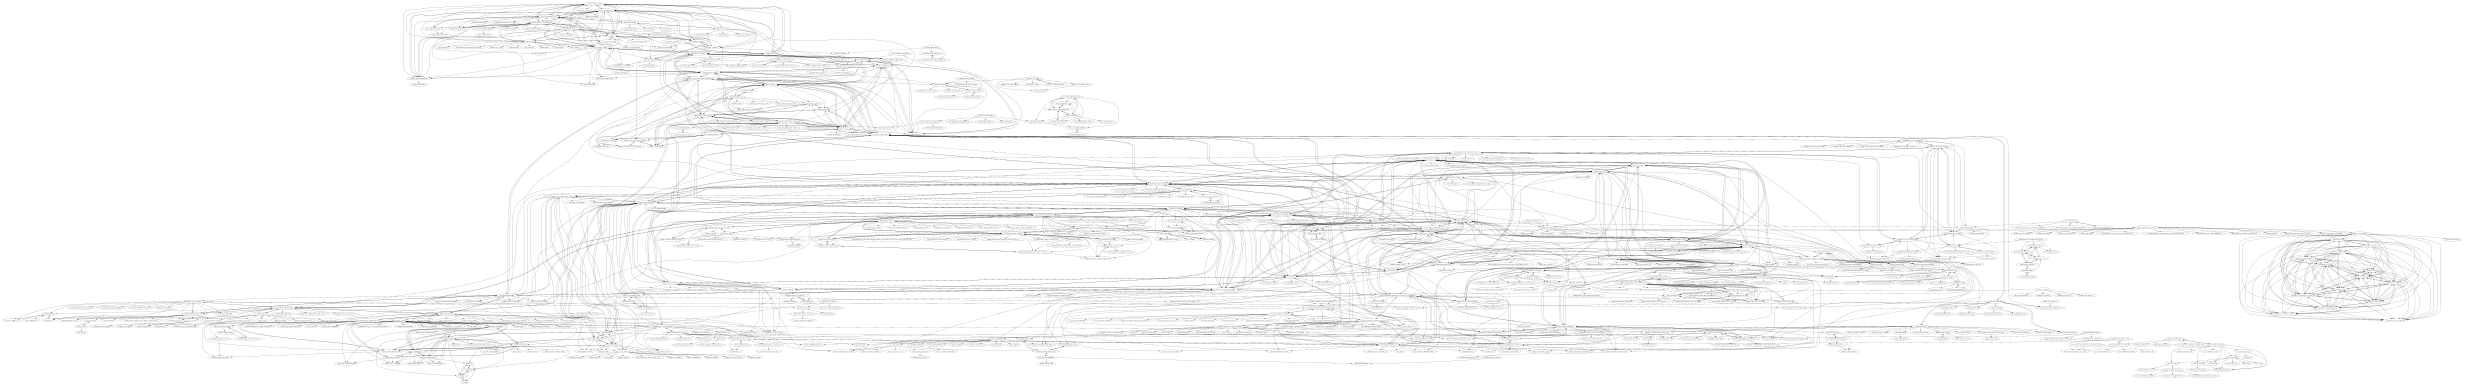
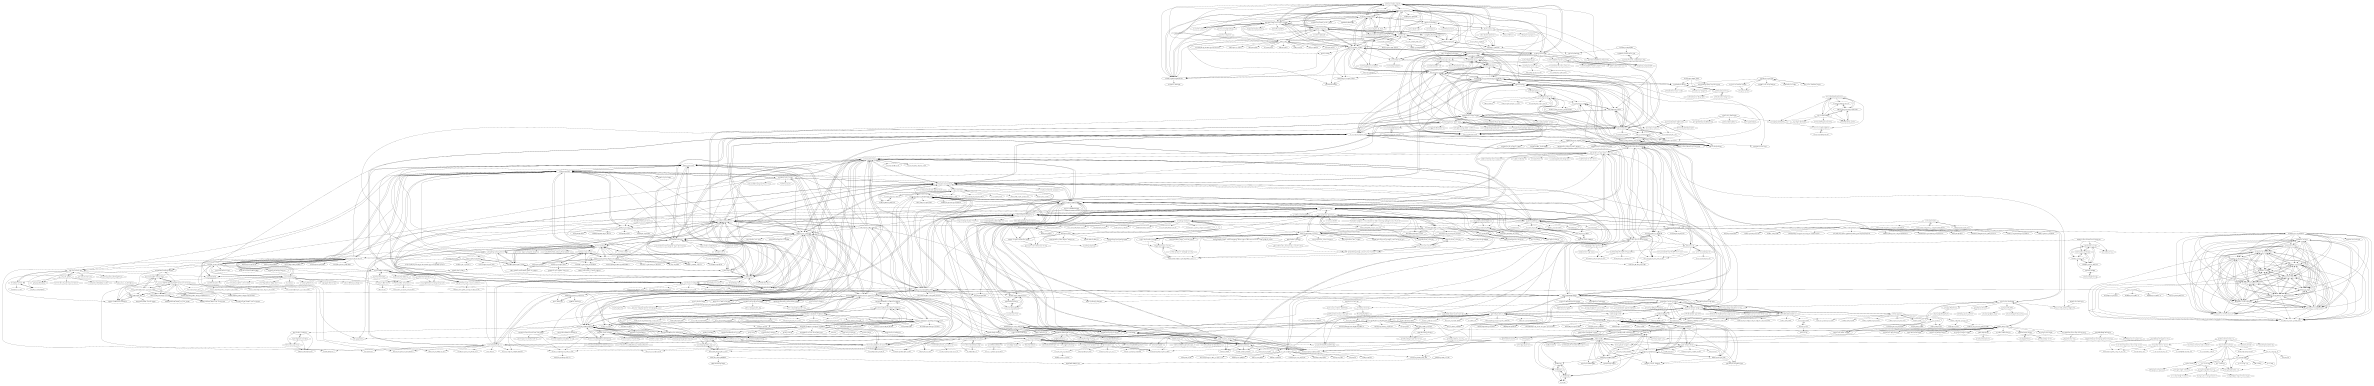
none -> (1084, 351)
